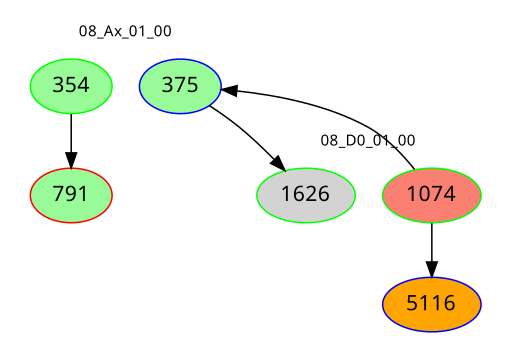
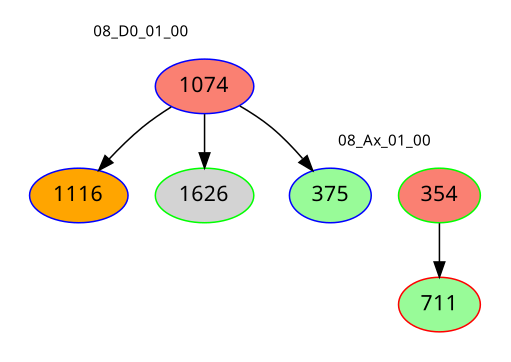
(71, 86) -> (439, 195)
(256, 142) -> (205, 133)
(71, 195) -> (439, 305)
(432, 195) -> (205, 86)
(432, 305) -> (79, 195)
